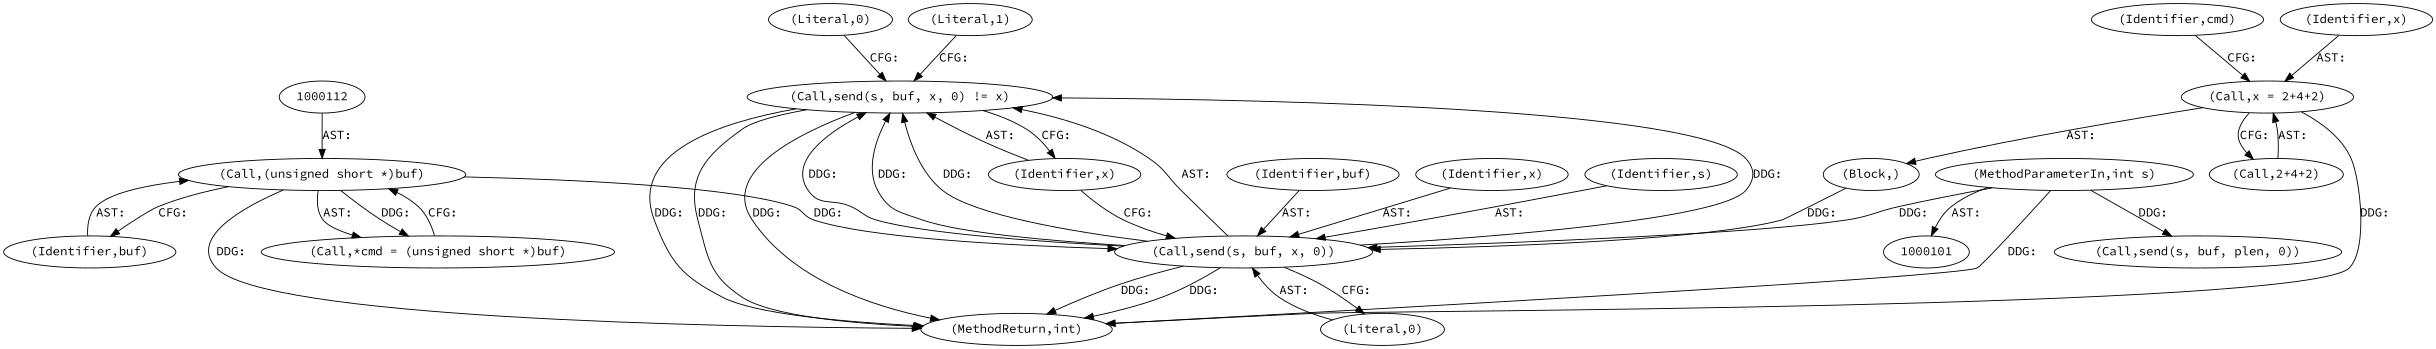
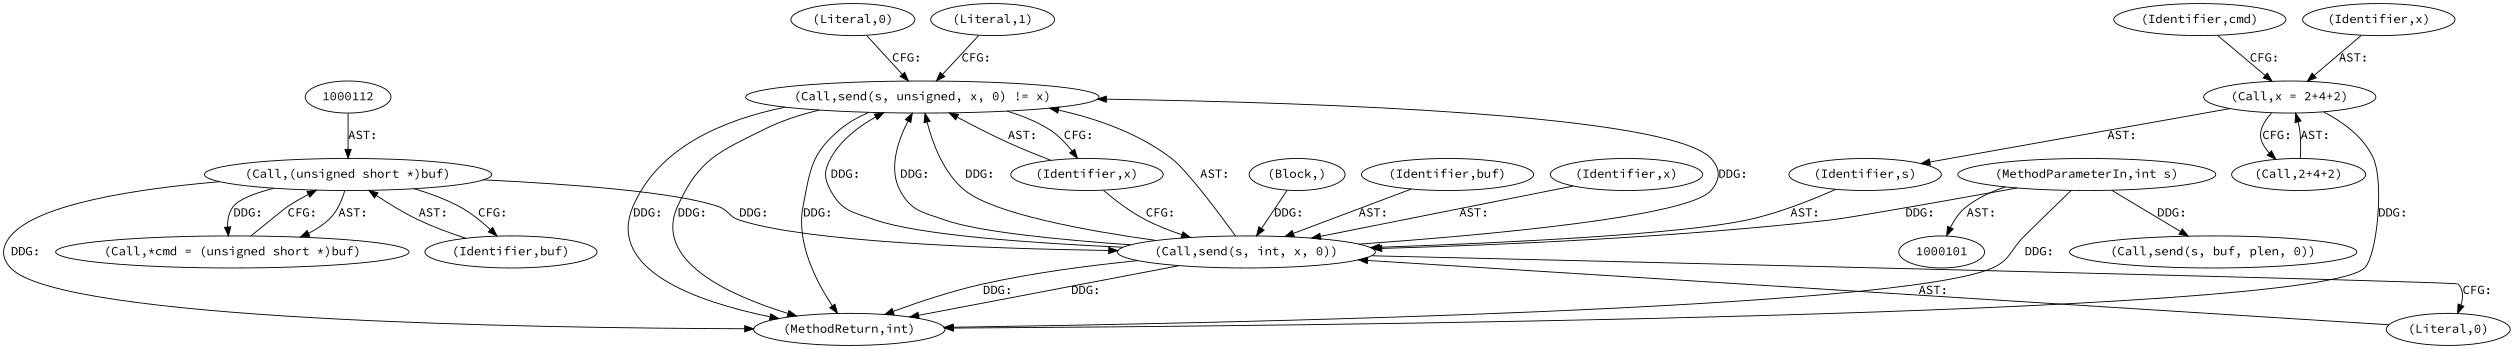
(900, 97) -> (922, 97)
(2059, 132) -> (2080, 135)
(1244, 252) -> (1246, 252)
